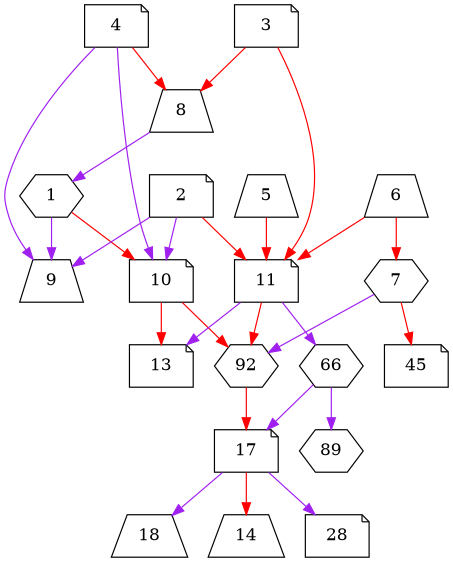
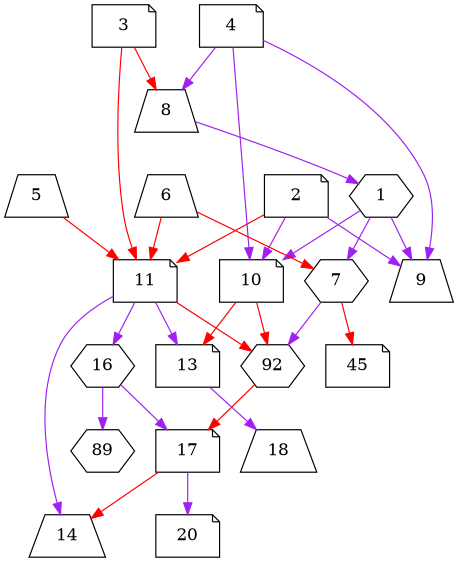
(145, 64) -> (203, 64)
(98, 232) -> (327, 232)
none -> (363, 232)
(331, 366) -> (103, 366)
none -> (47, 387)
(202, 490) -> (226, 402)
(337, 536) -> (188, 536)
